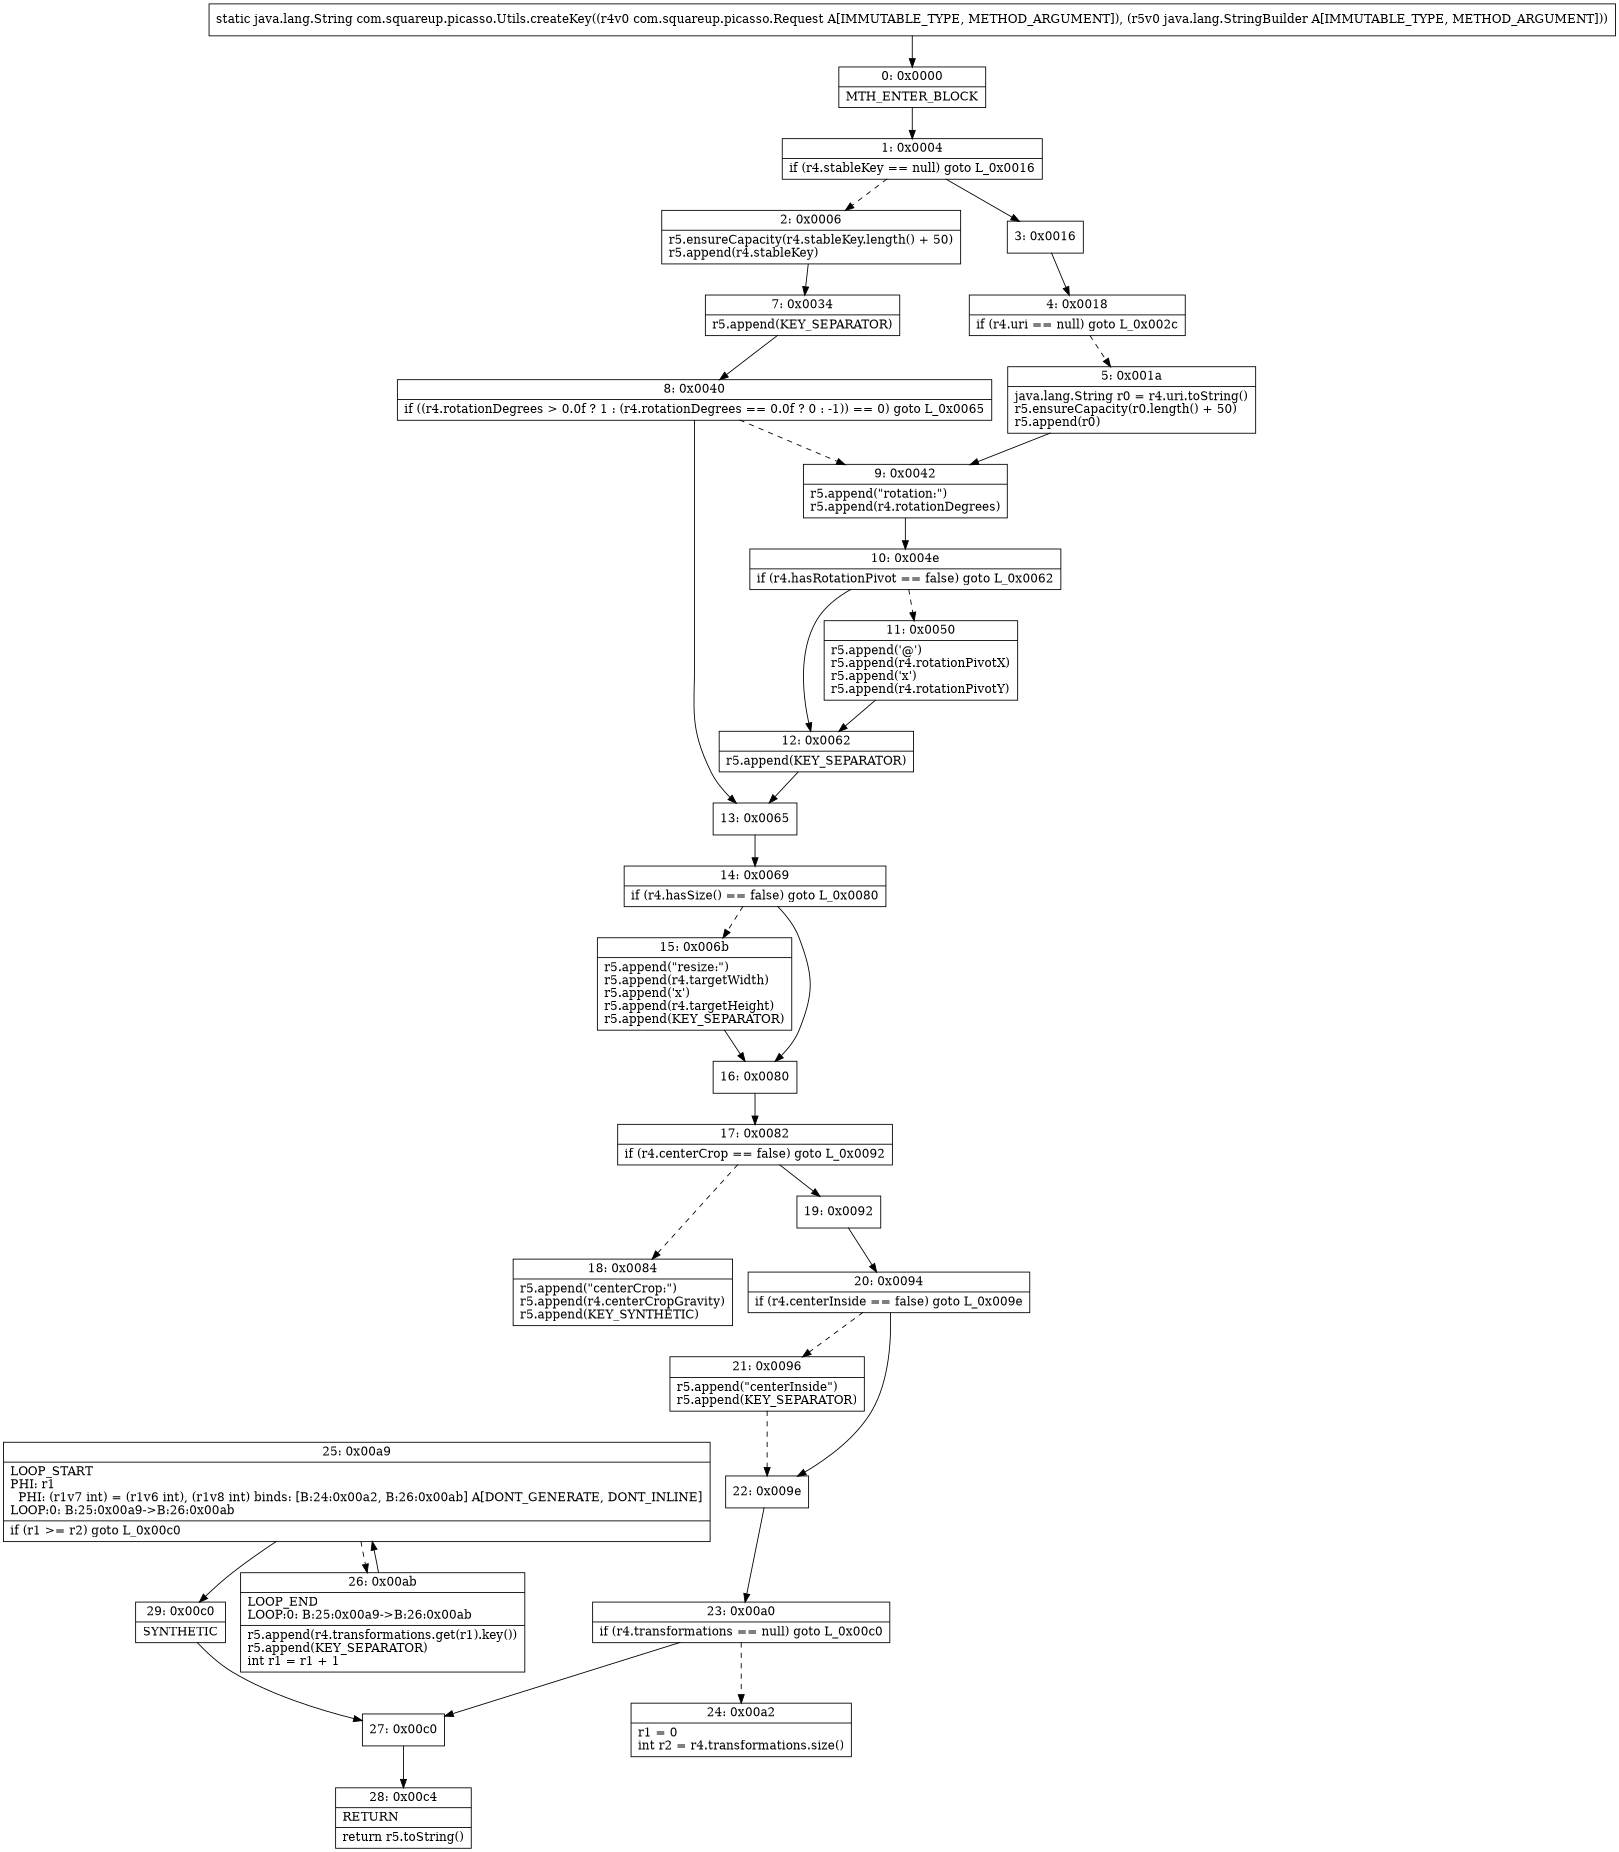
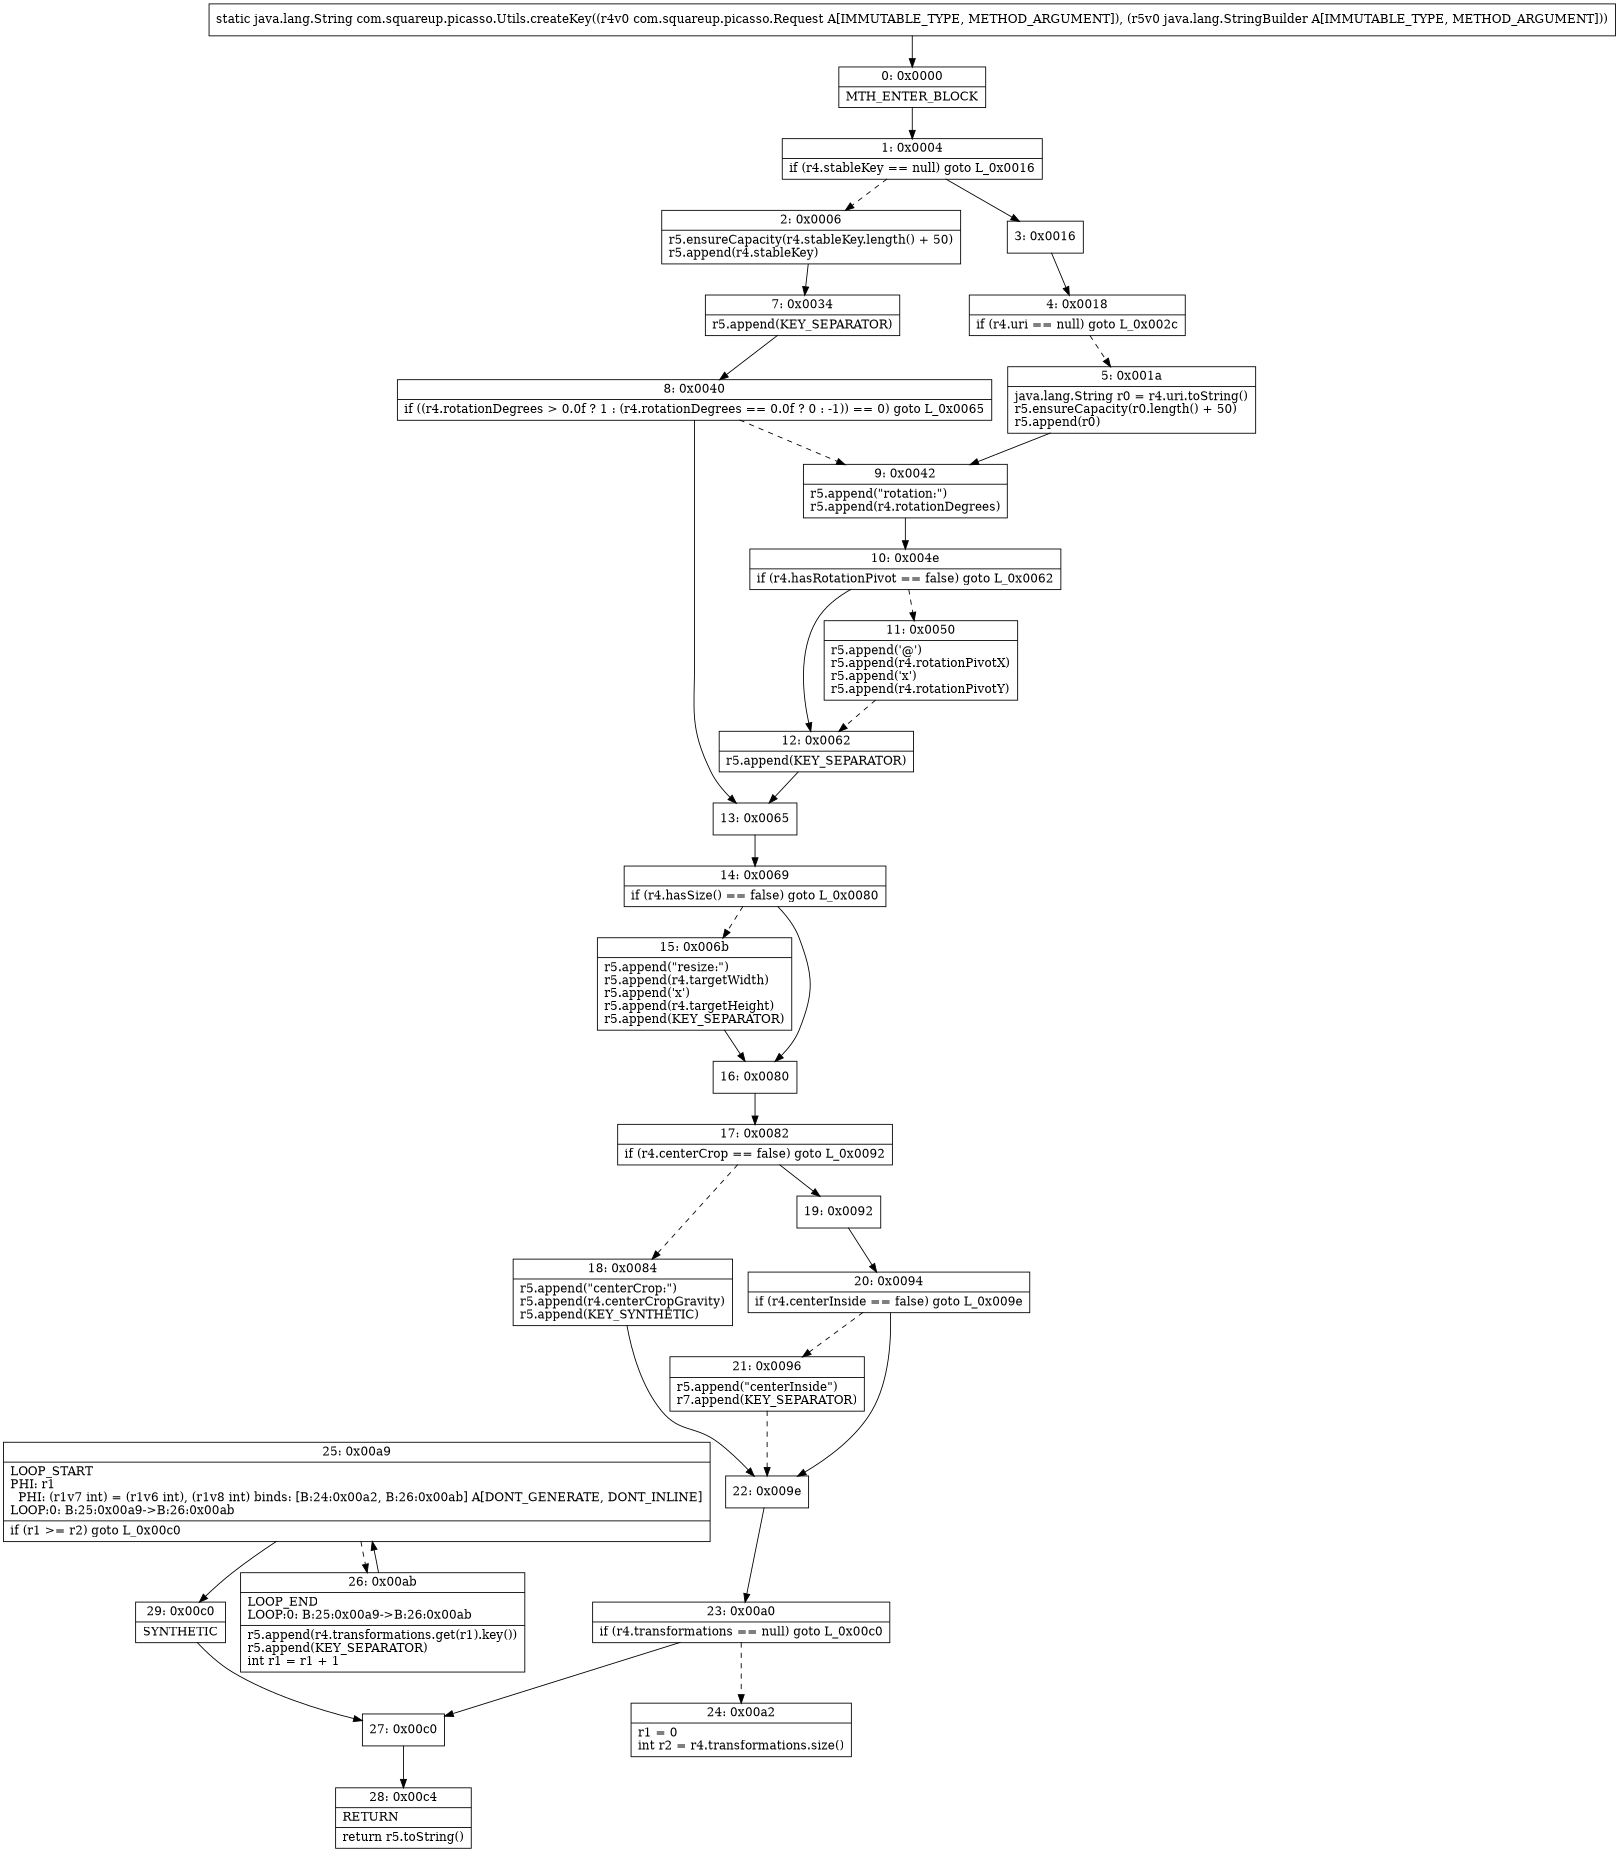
(860, 713) -> (860, 713)
(767, 1400) -> (767, 1400)
none -> (666, 1416)
